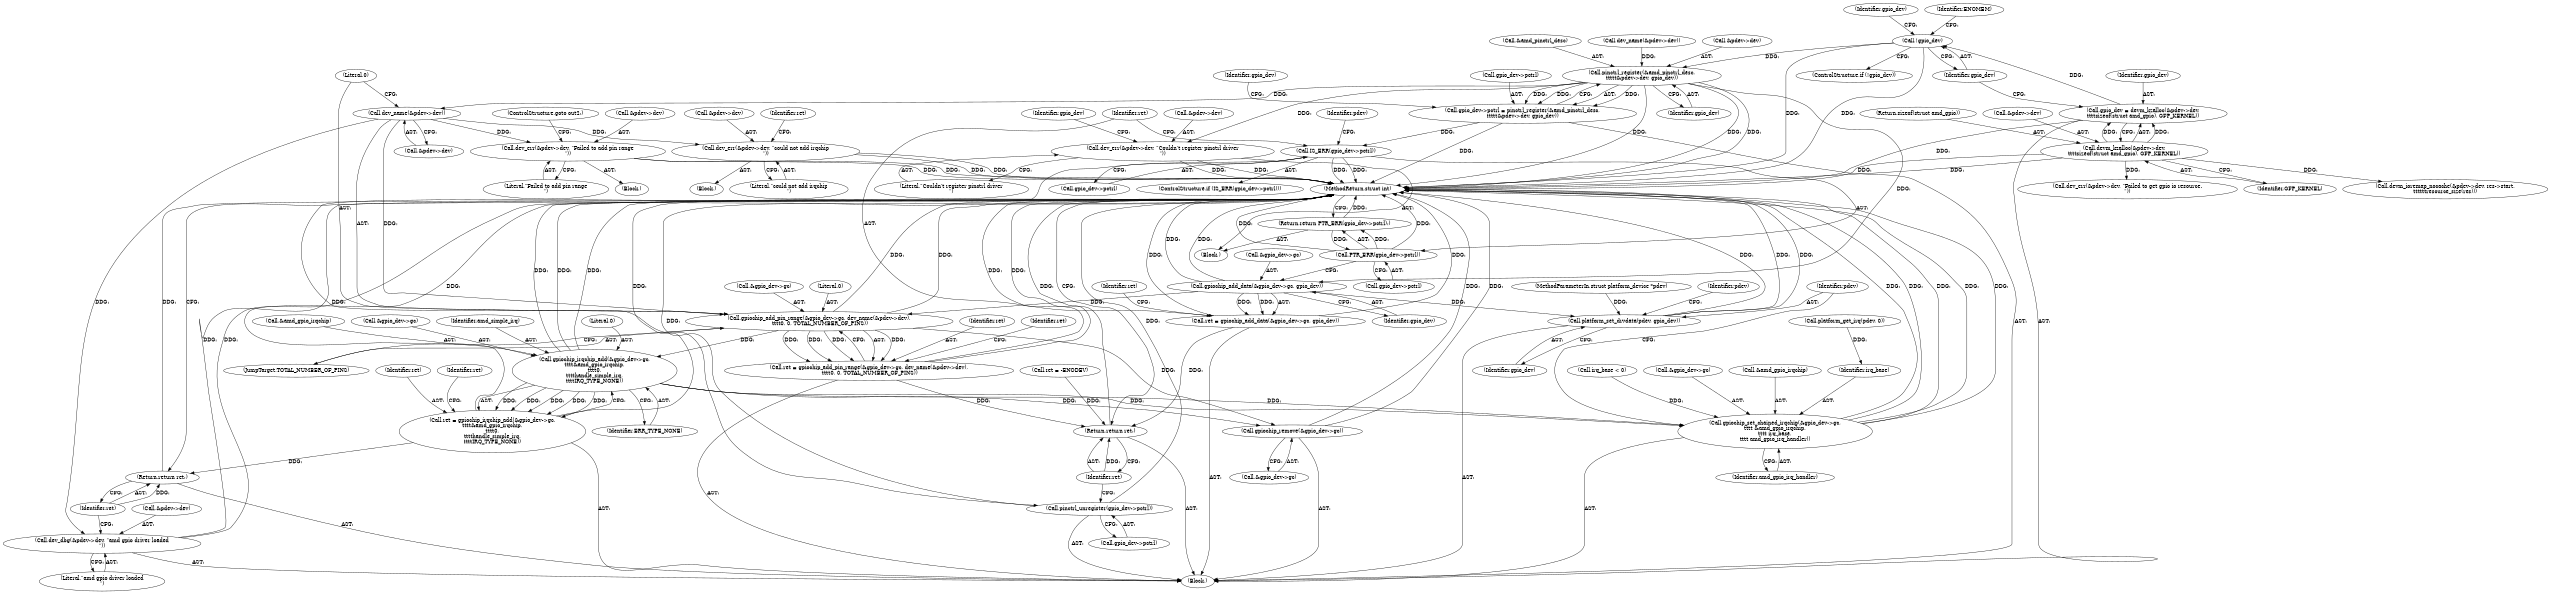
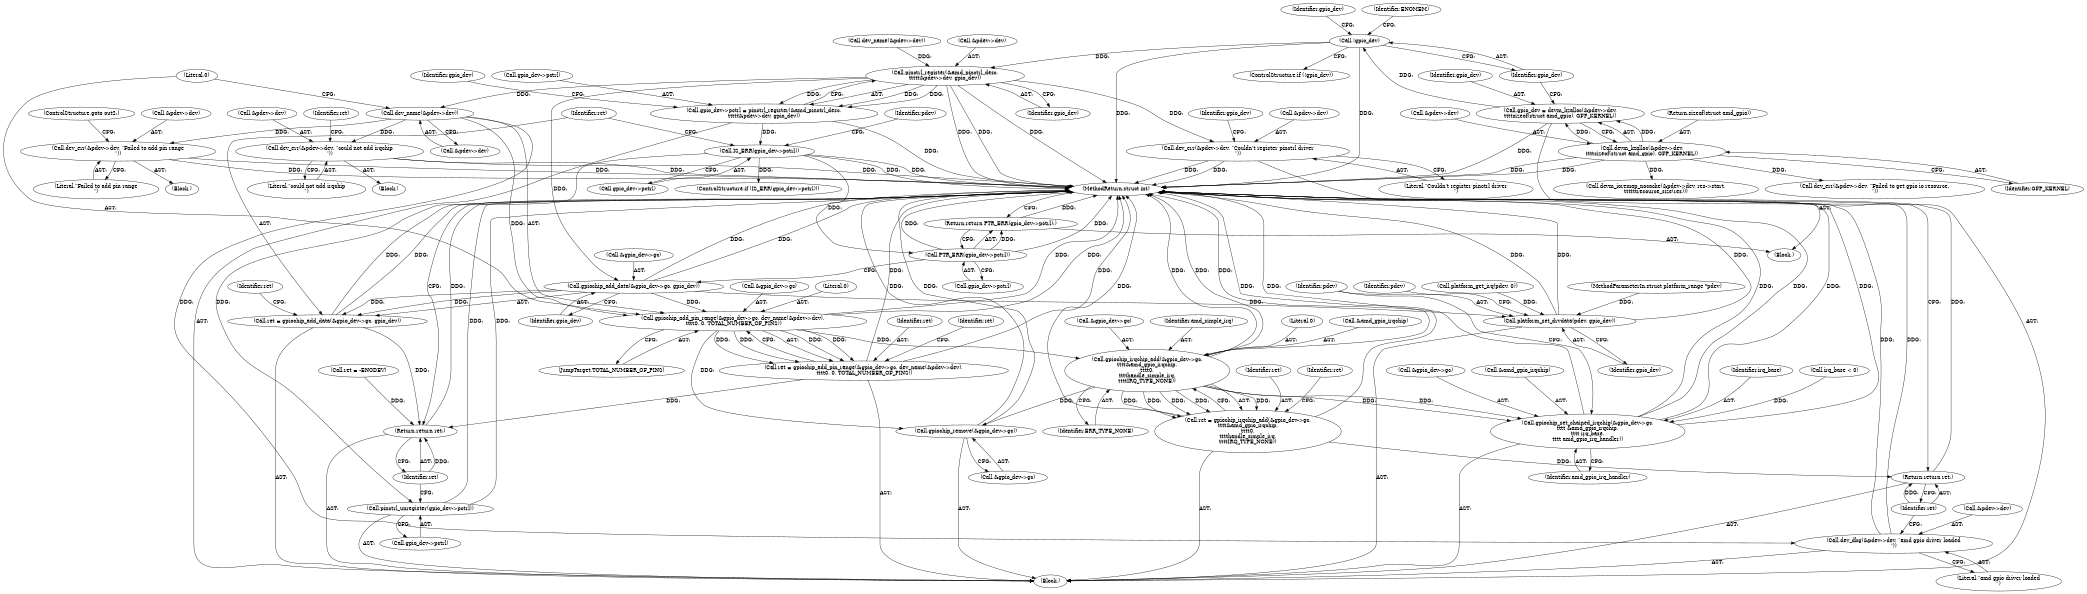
(1535, 41) -> none
(1292, 170) -> (767, 170)
(1863, 208) -> (836, 208)
(1342, 240) -> (969, 240)
(1601, 287) -> (1656, 287)
(1854, 344) -> (1519, 303)
